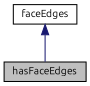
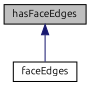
(45, 48) -> (45, 48)
